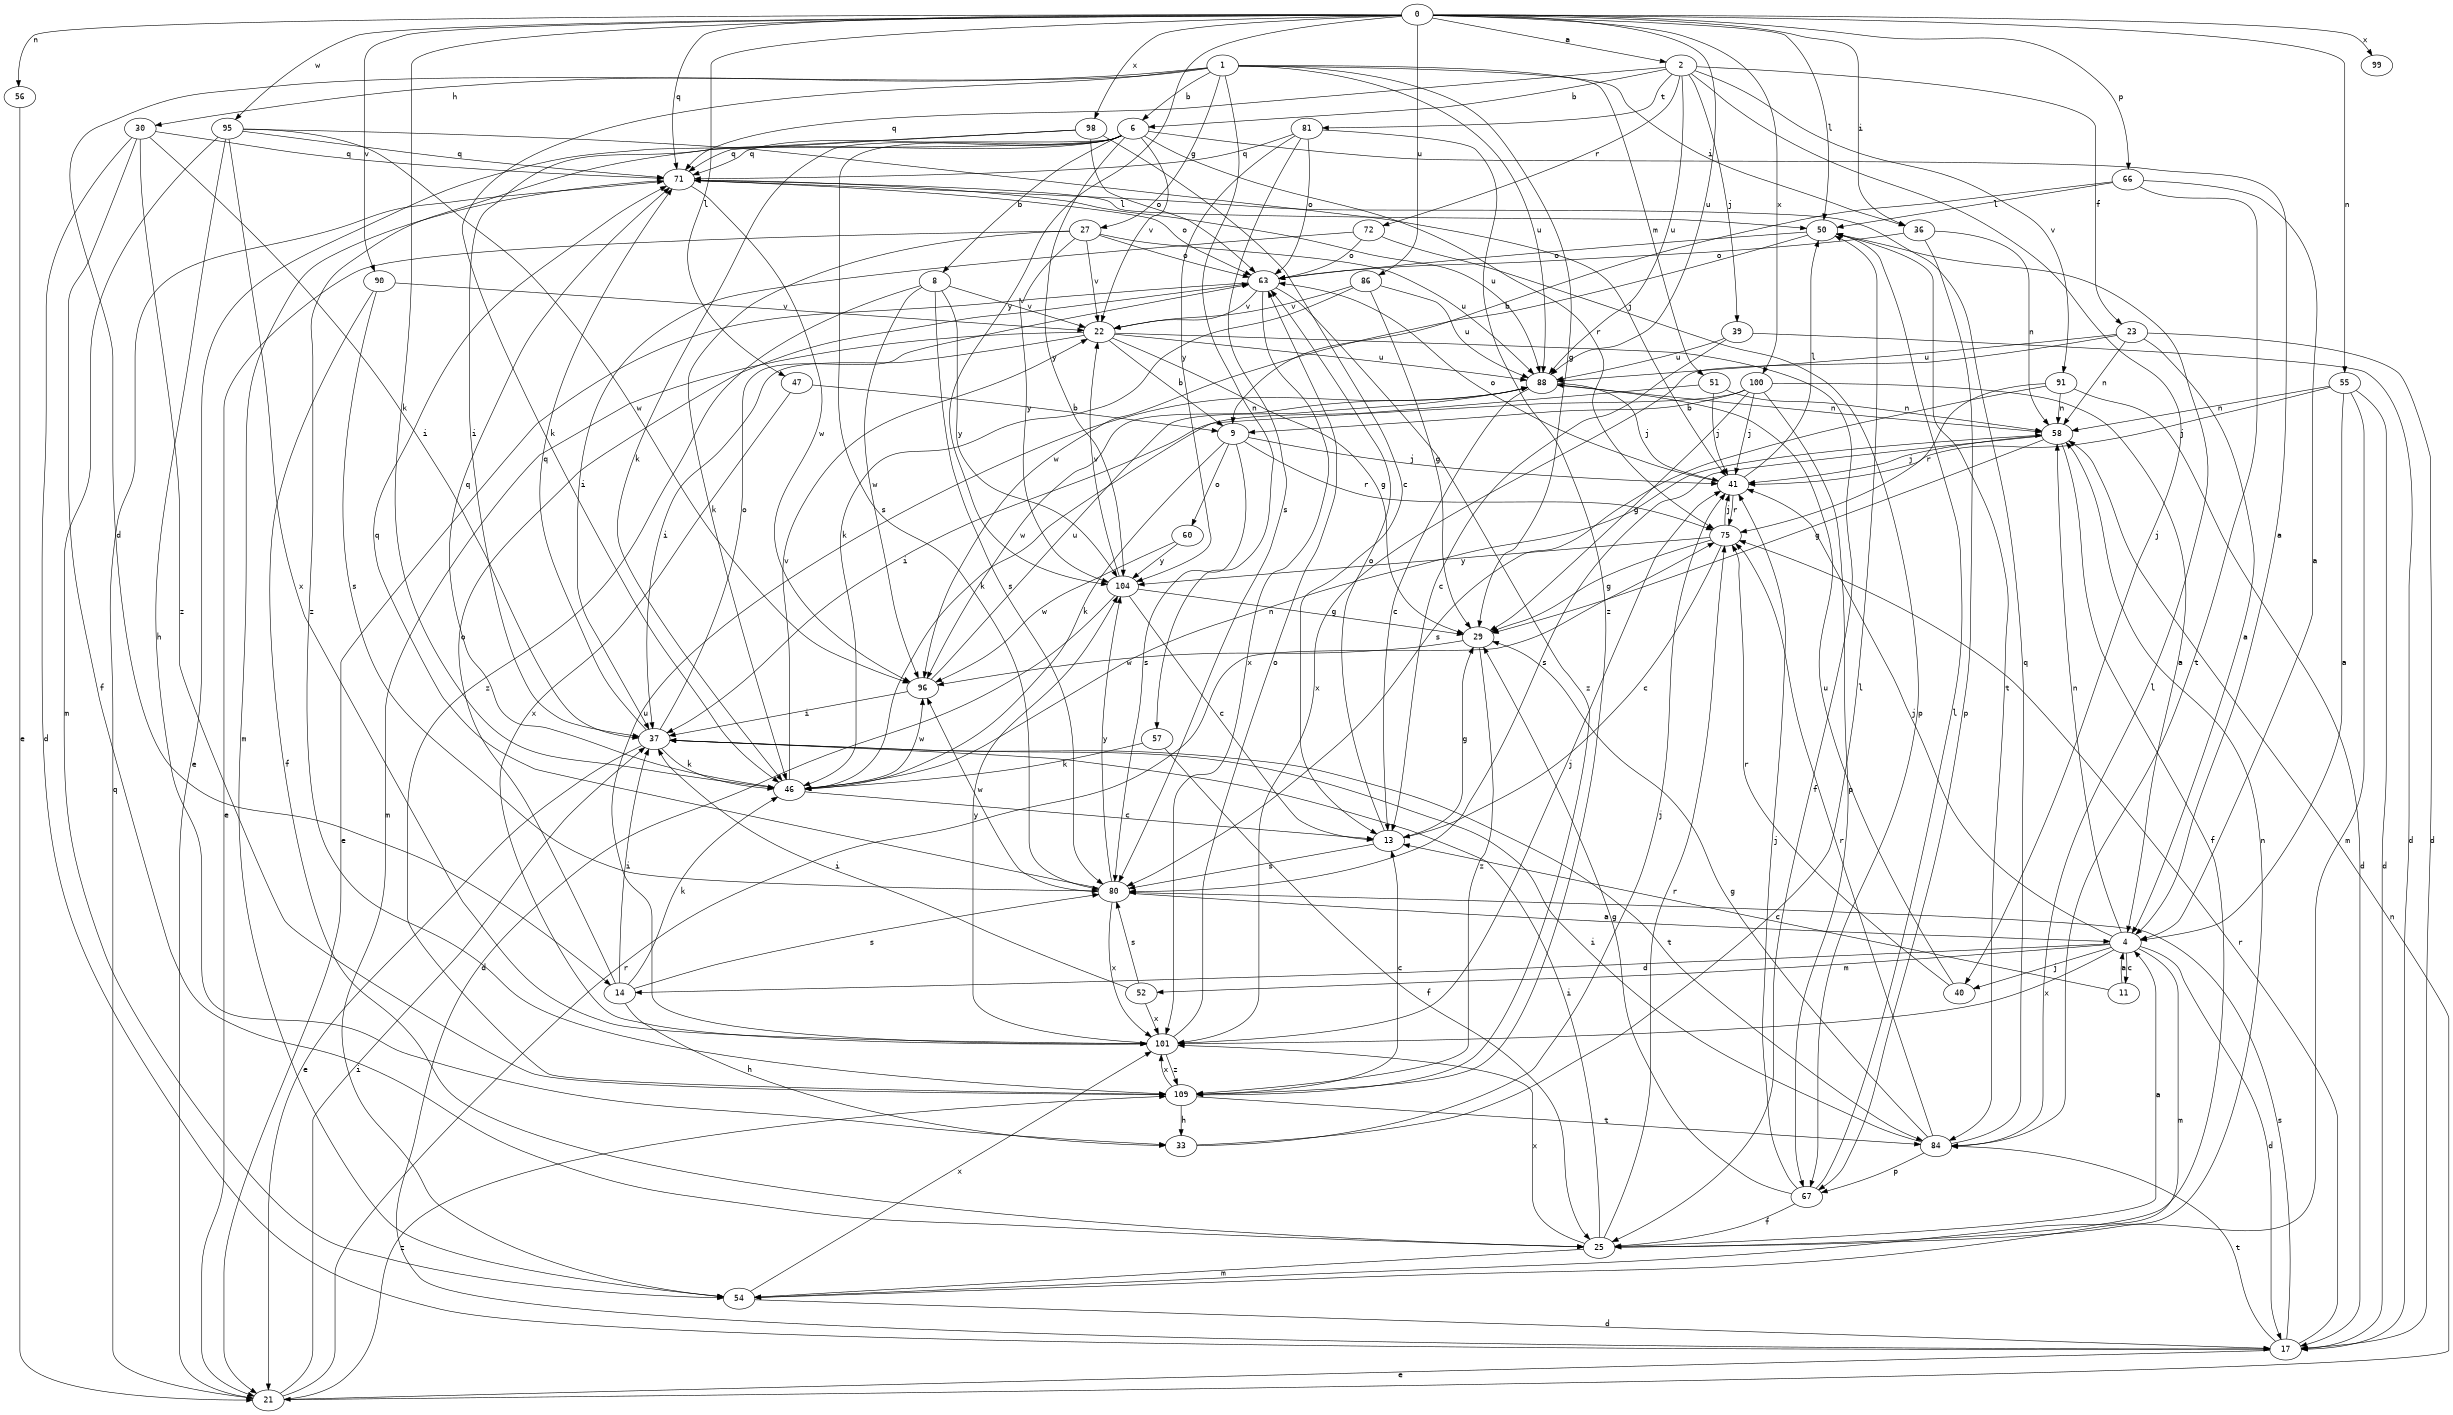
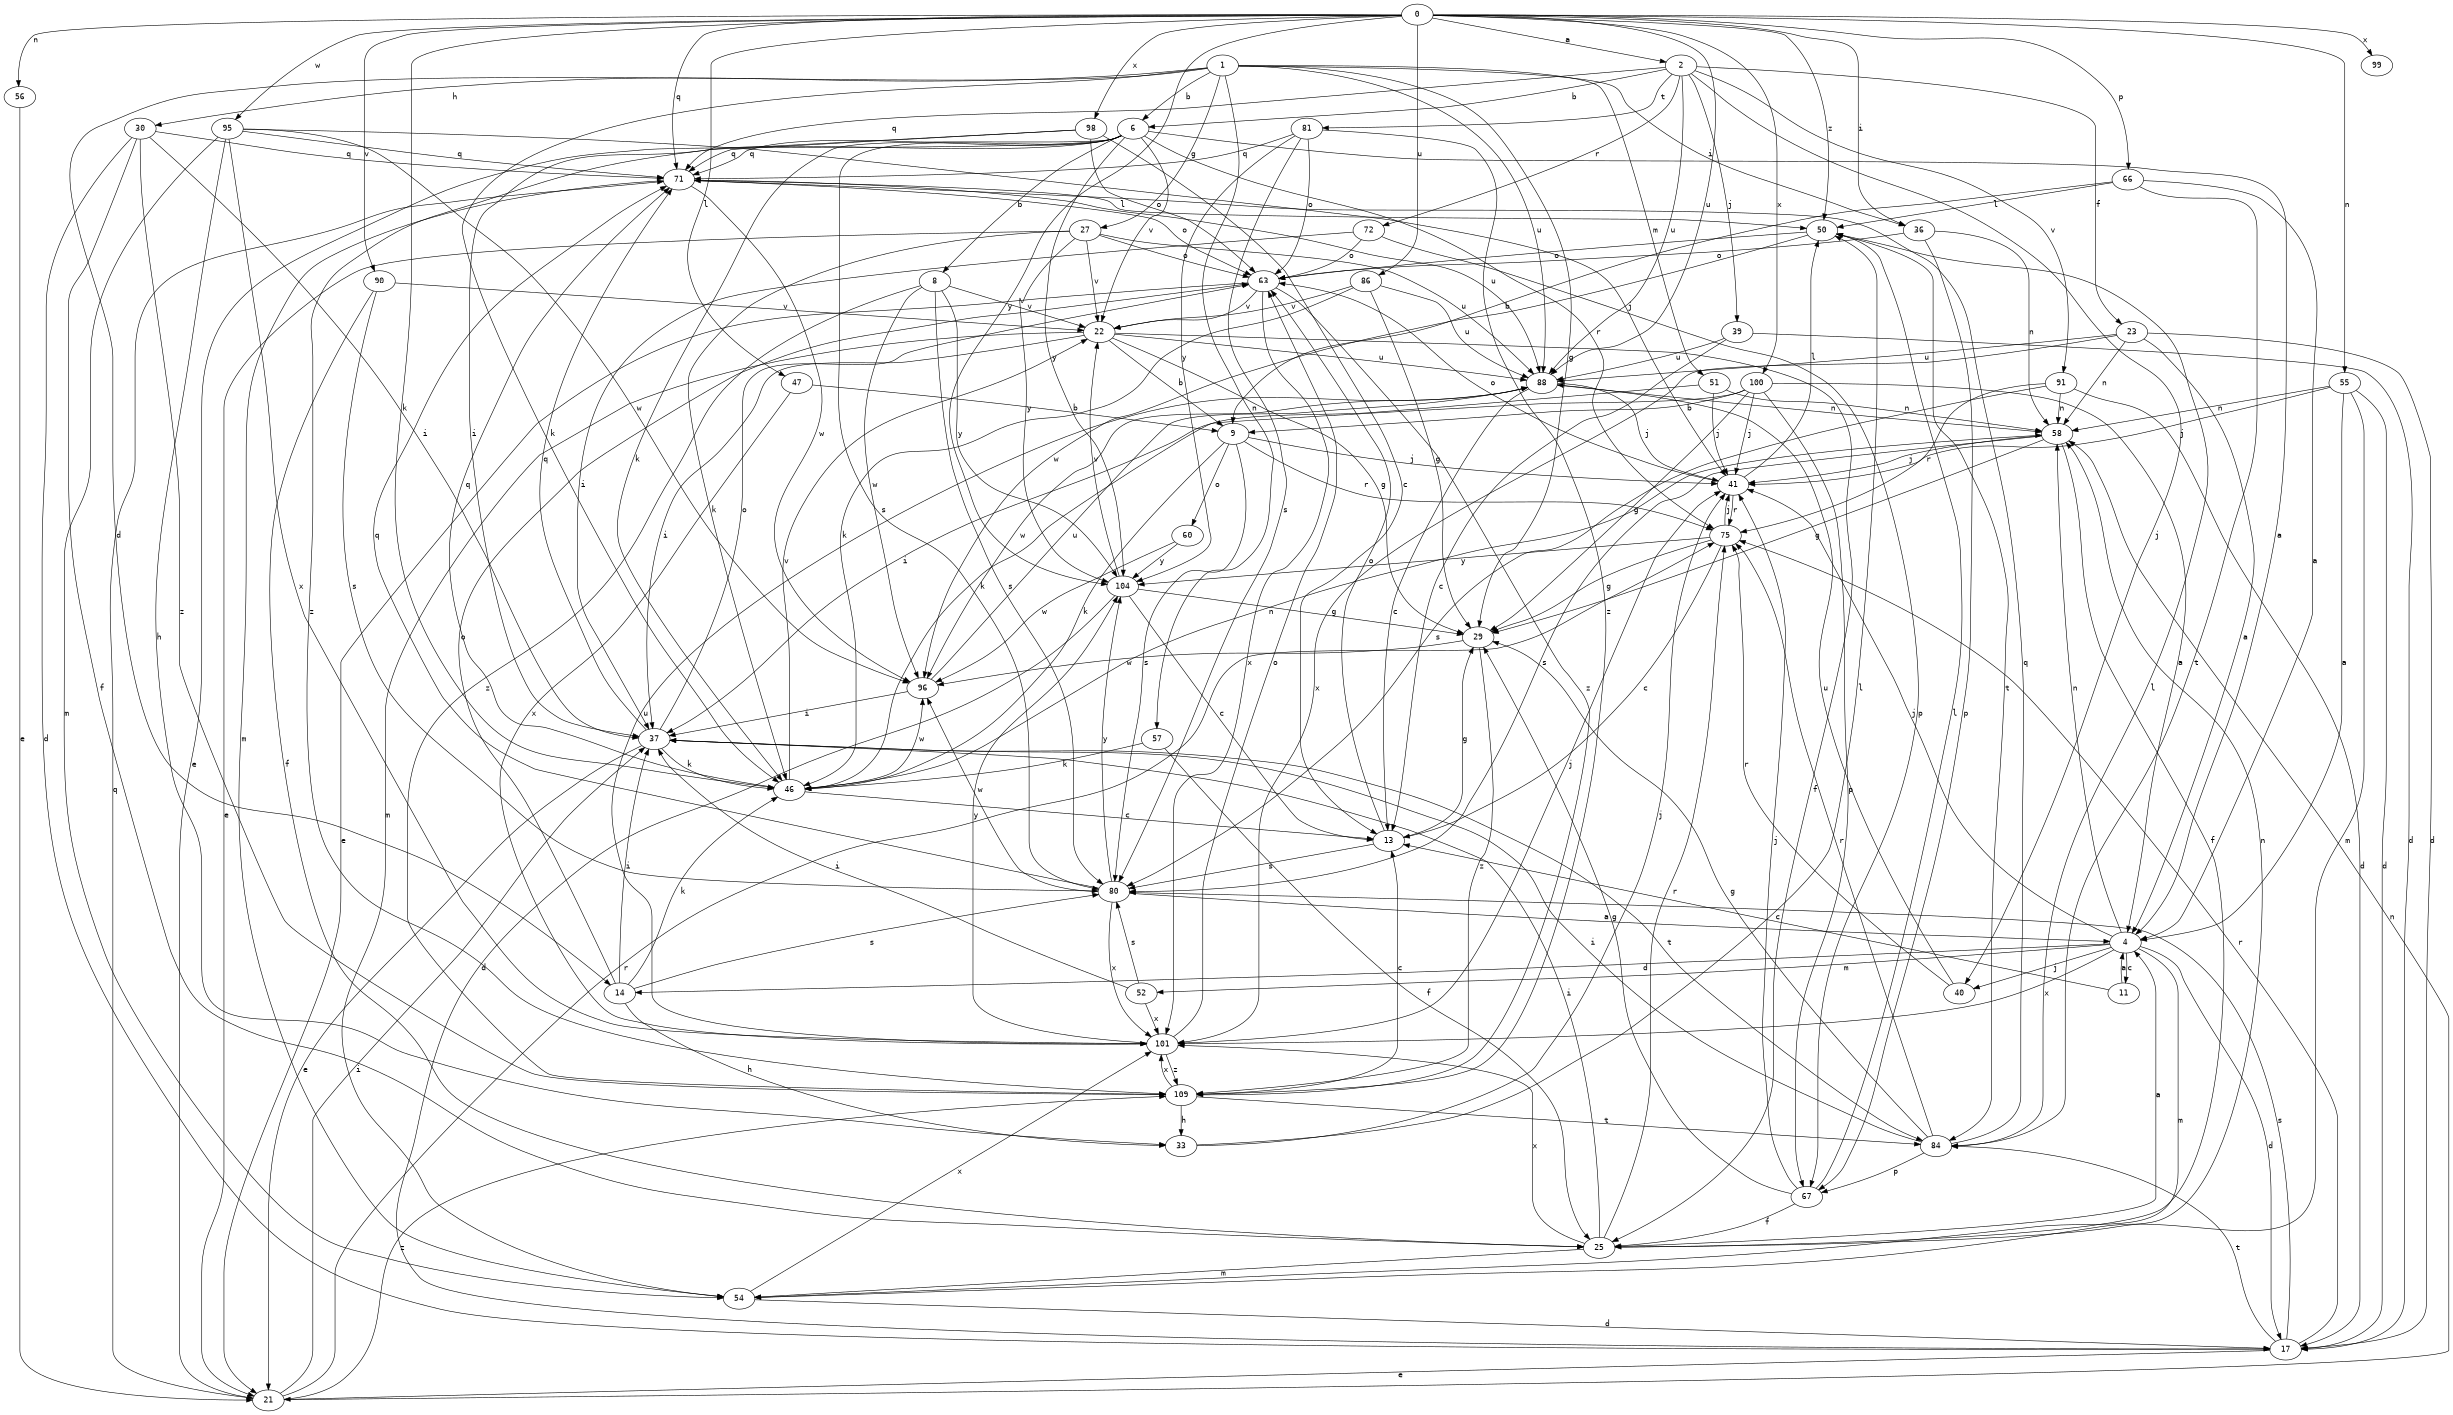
(1830, 129) -> (1830, 129)
